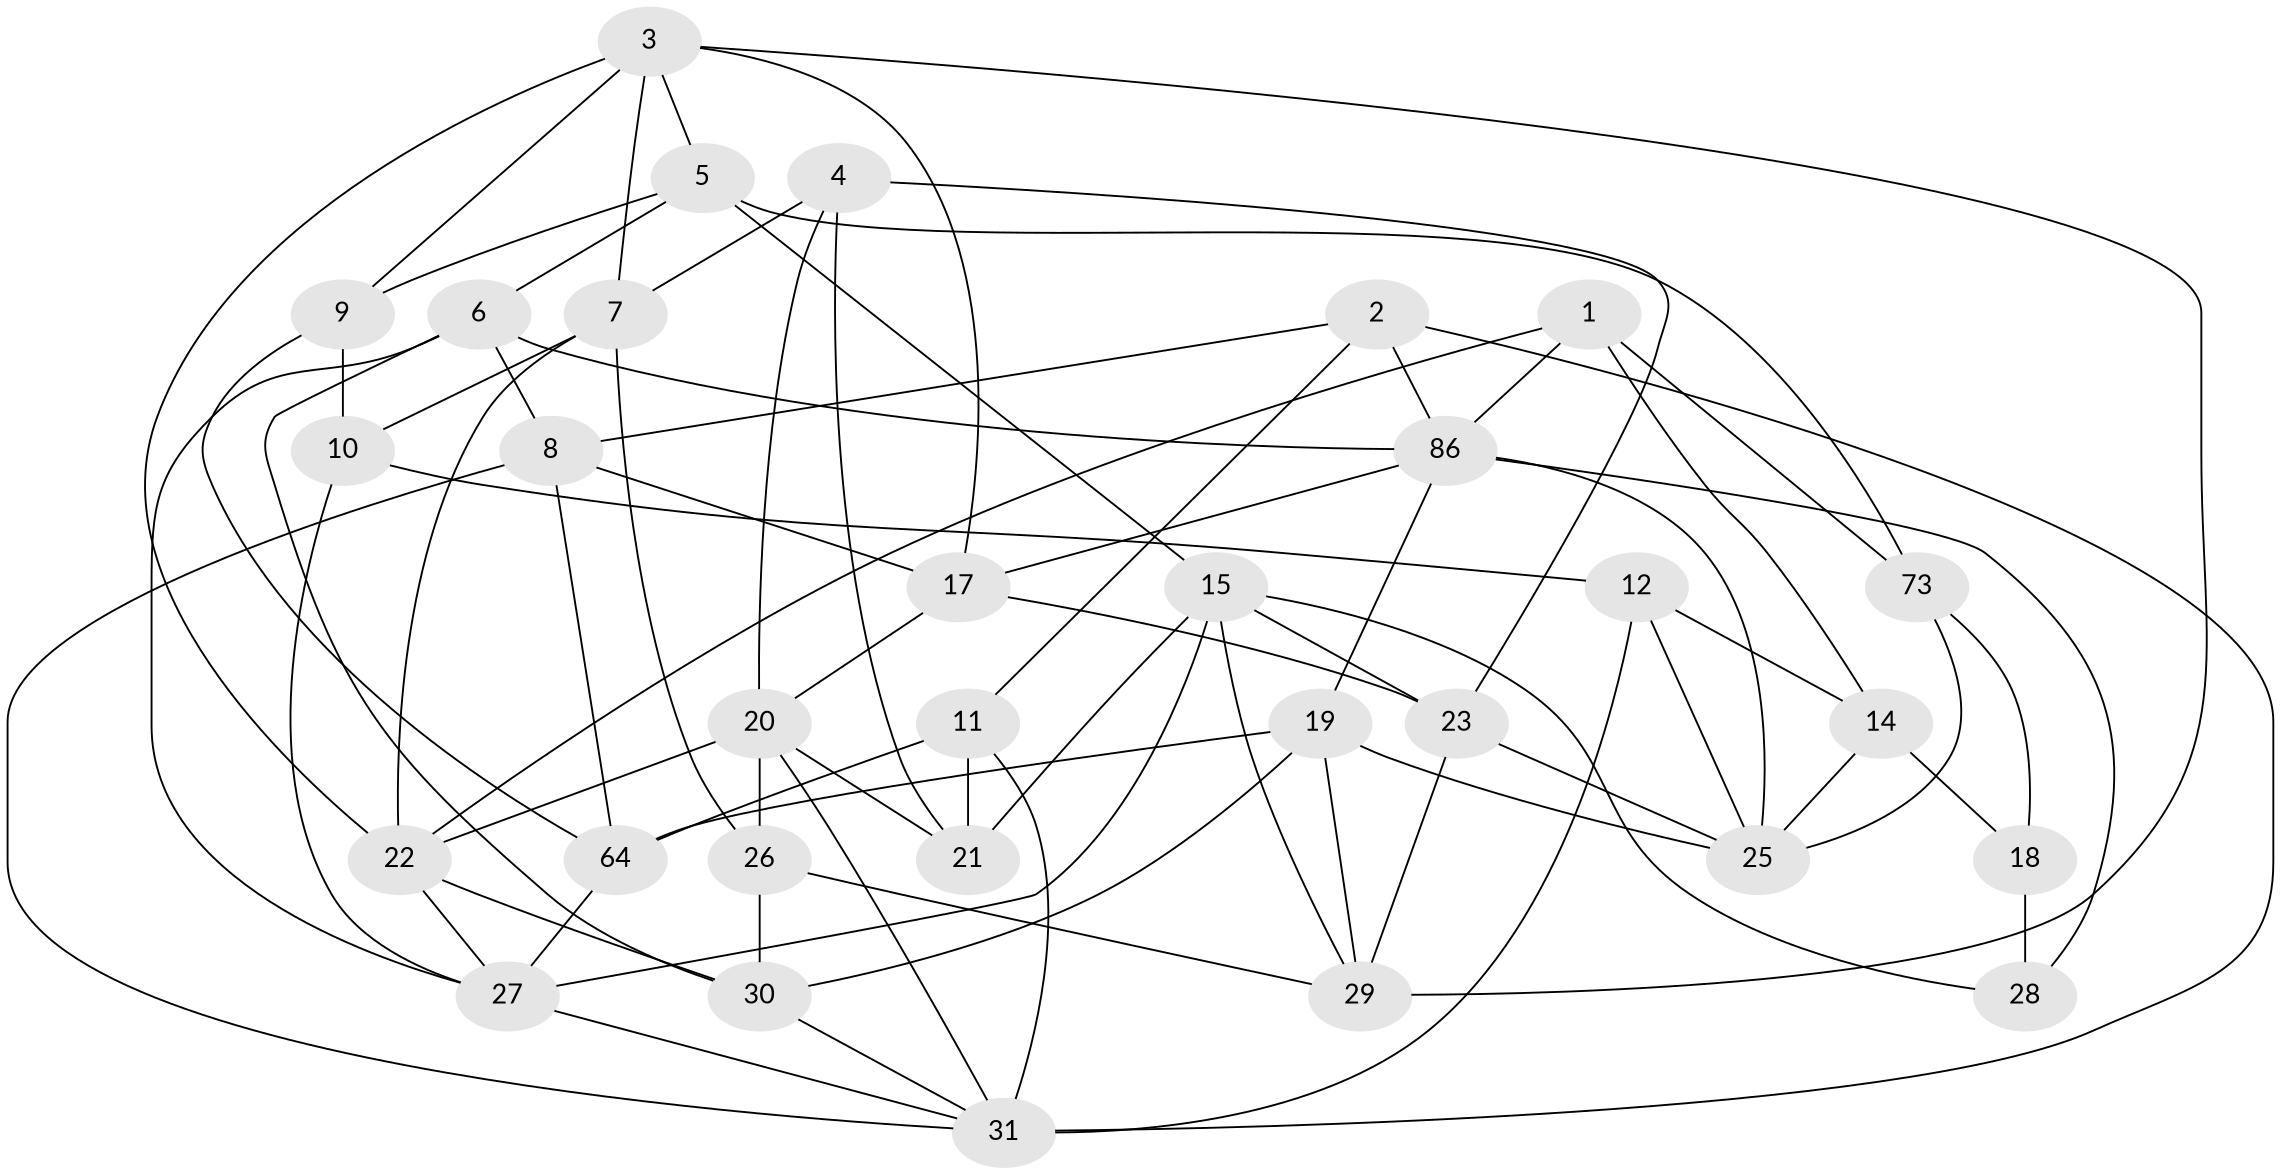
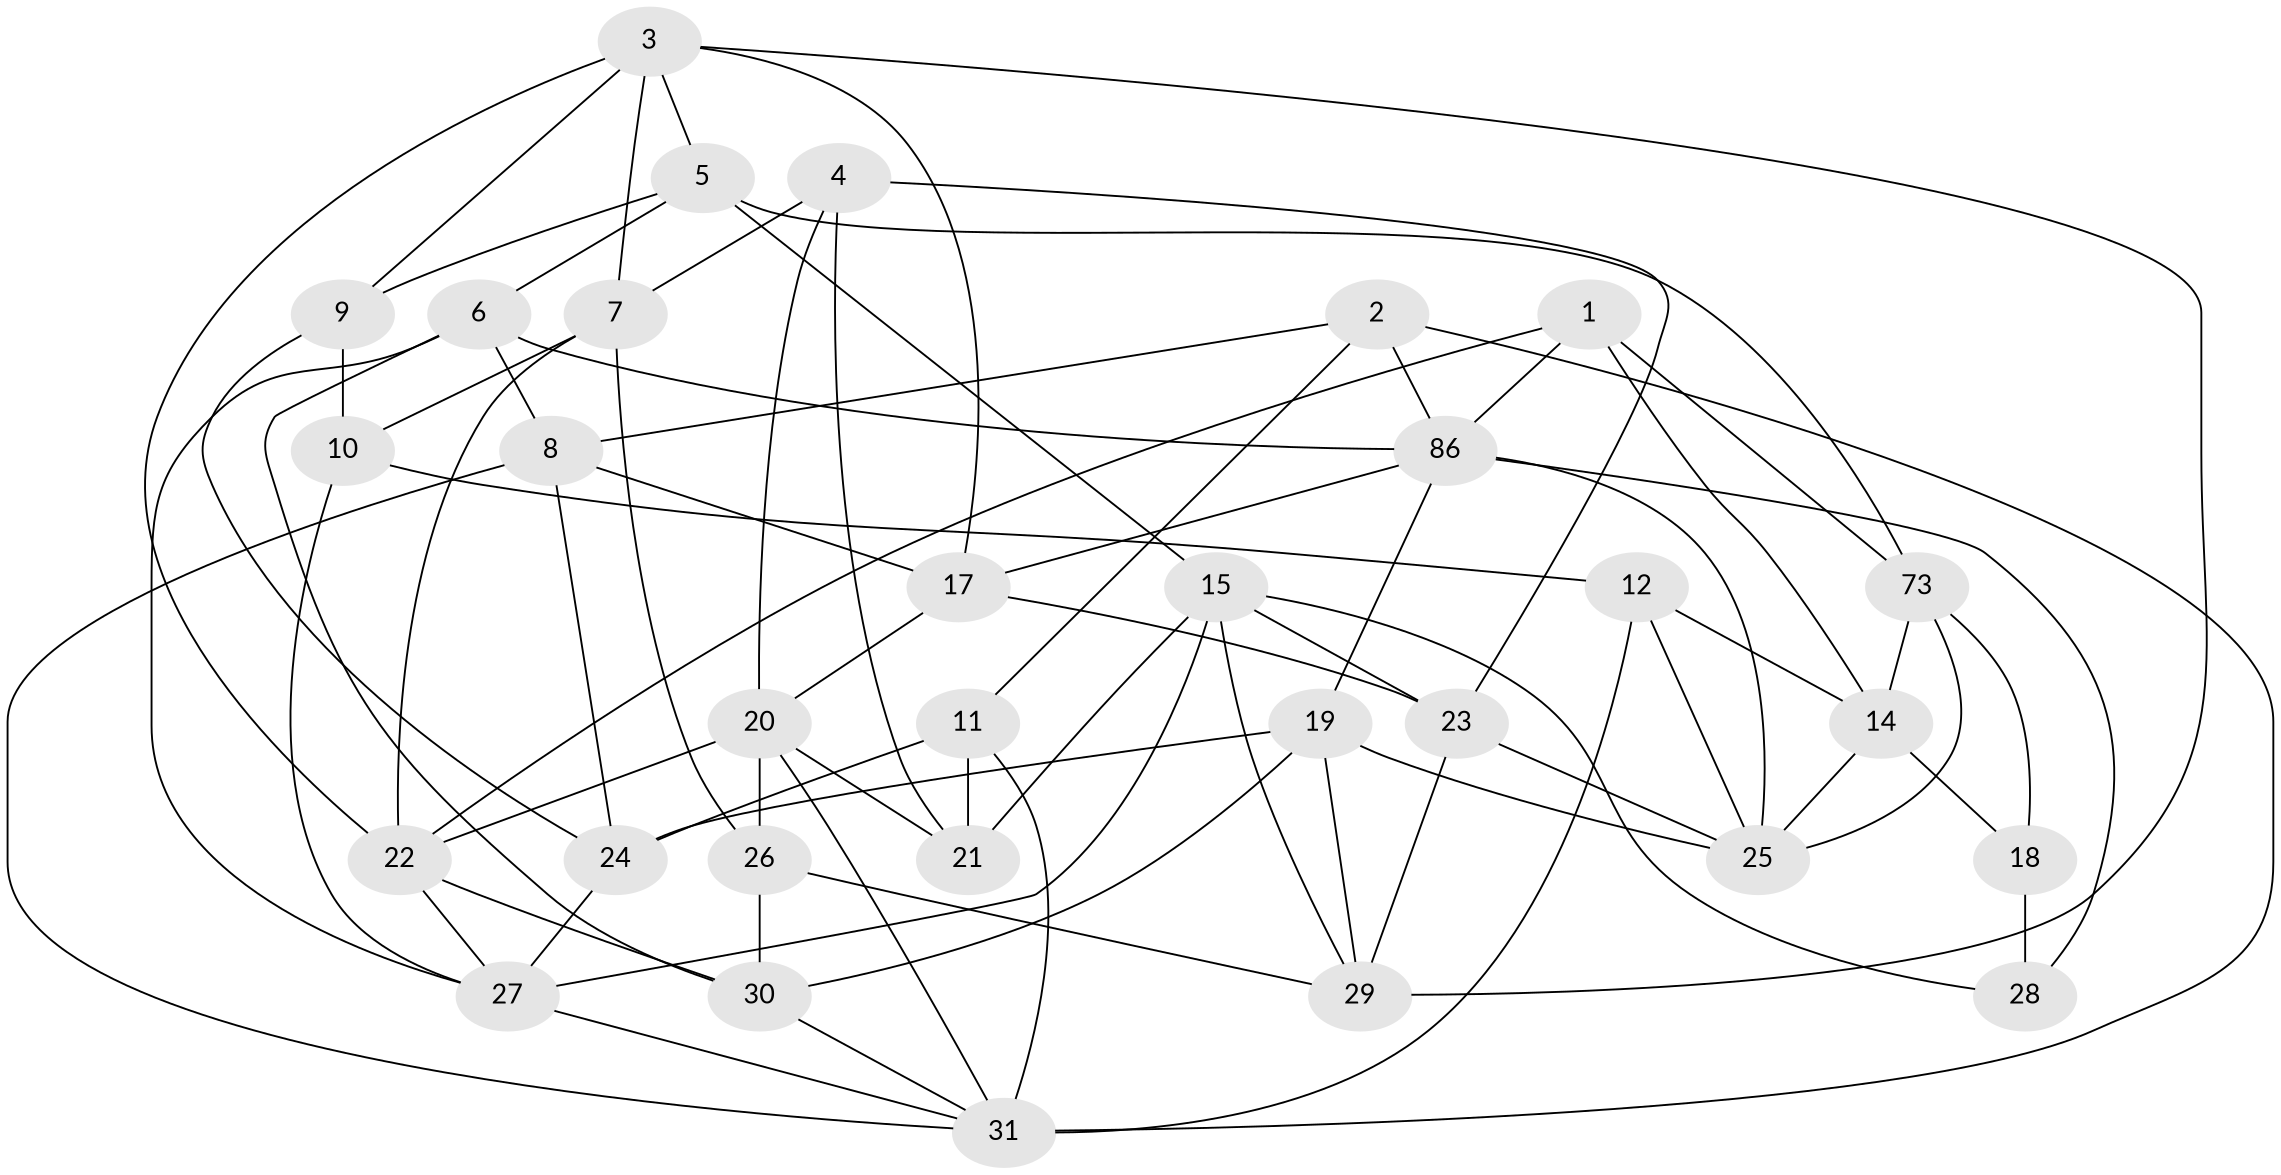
none -> (1899, 656)
(616, 860) -> (616, 860)
